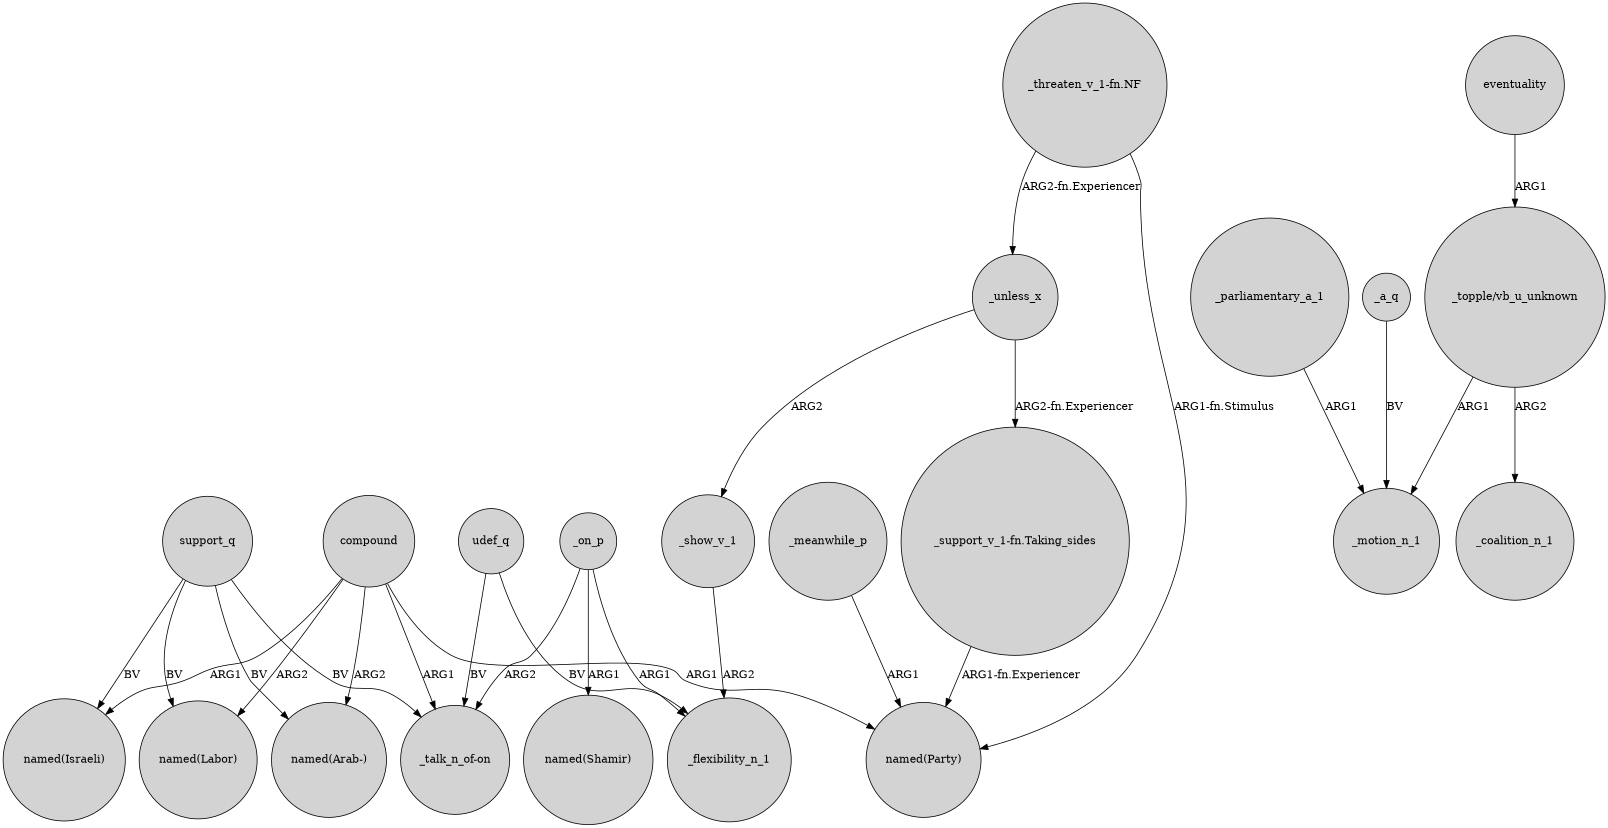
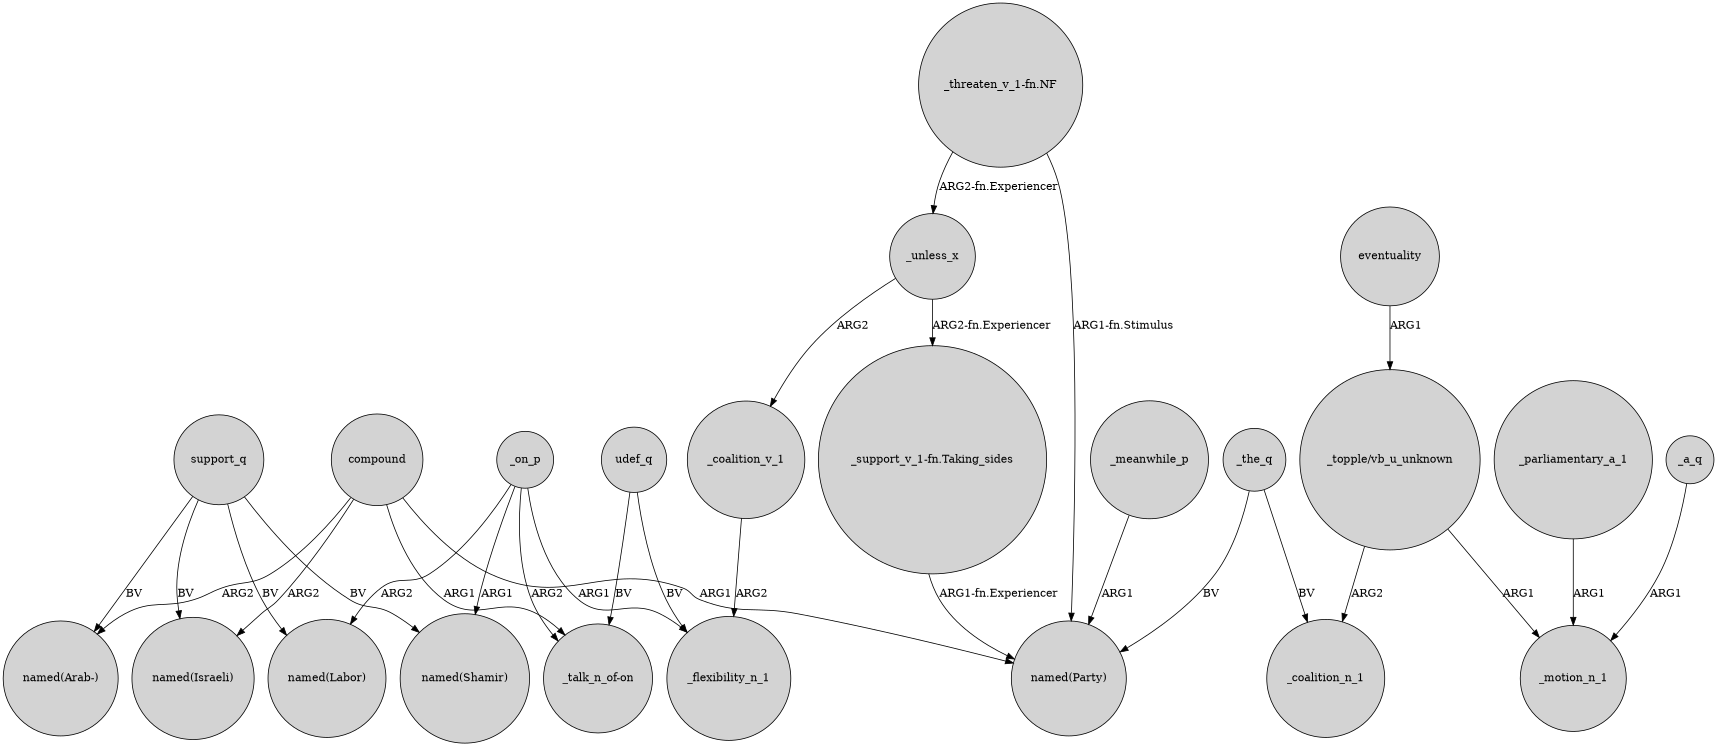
(1395, 407) -> (1666, 594)
none -> (1254, 460)
(708, 541) -> (746, 460)
(295, 646) -> (442, 565)
(310, 666) -> (318, 577)
(226, 675) -> (304, 594)
